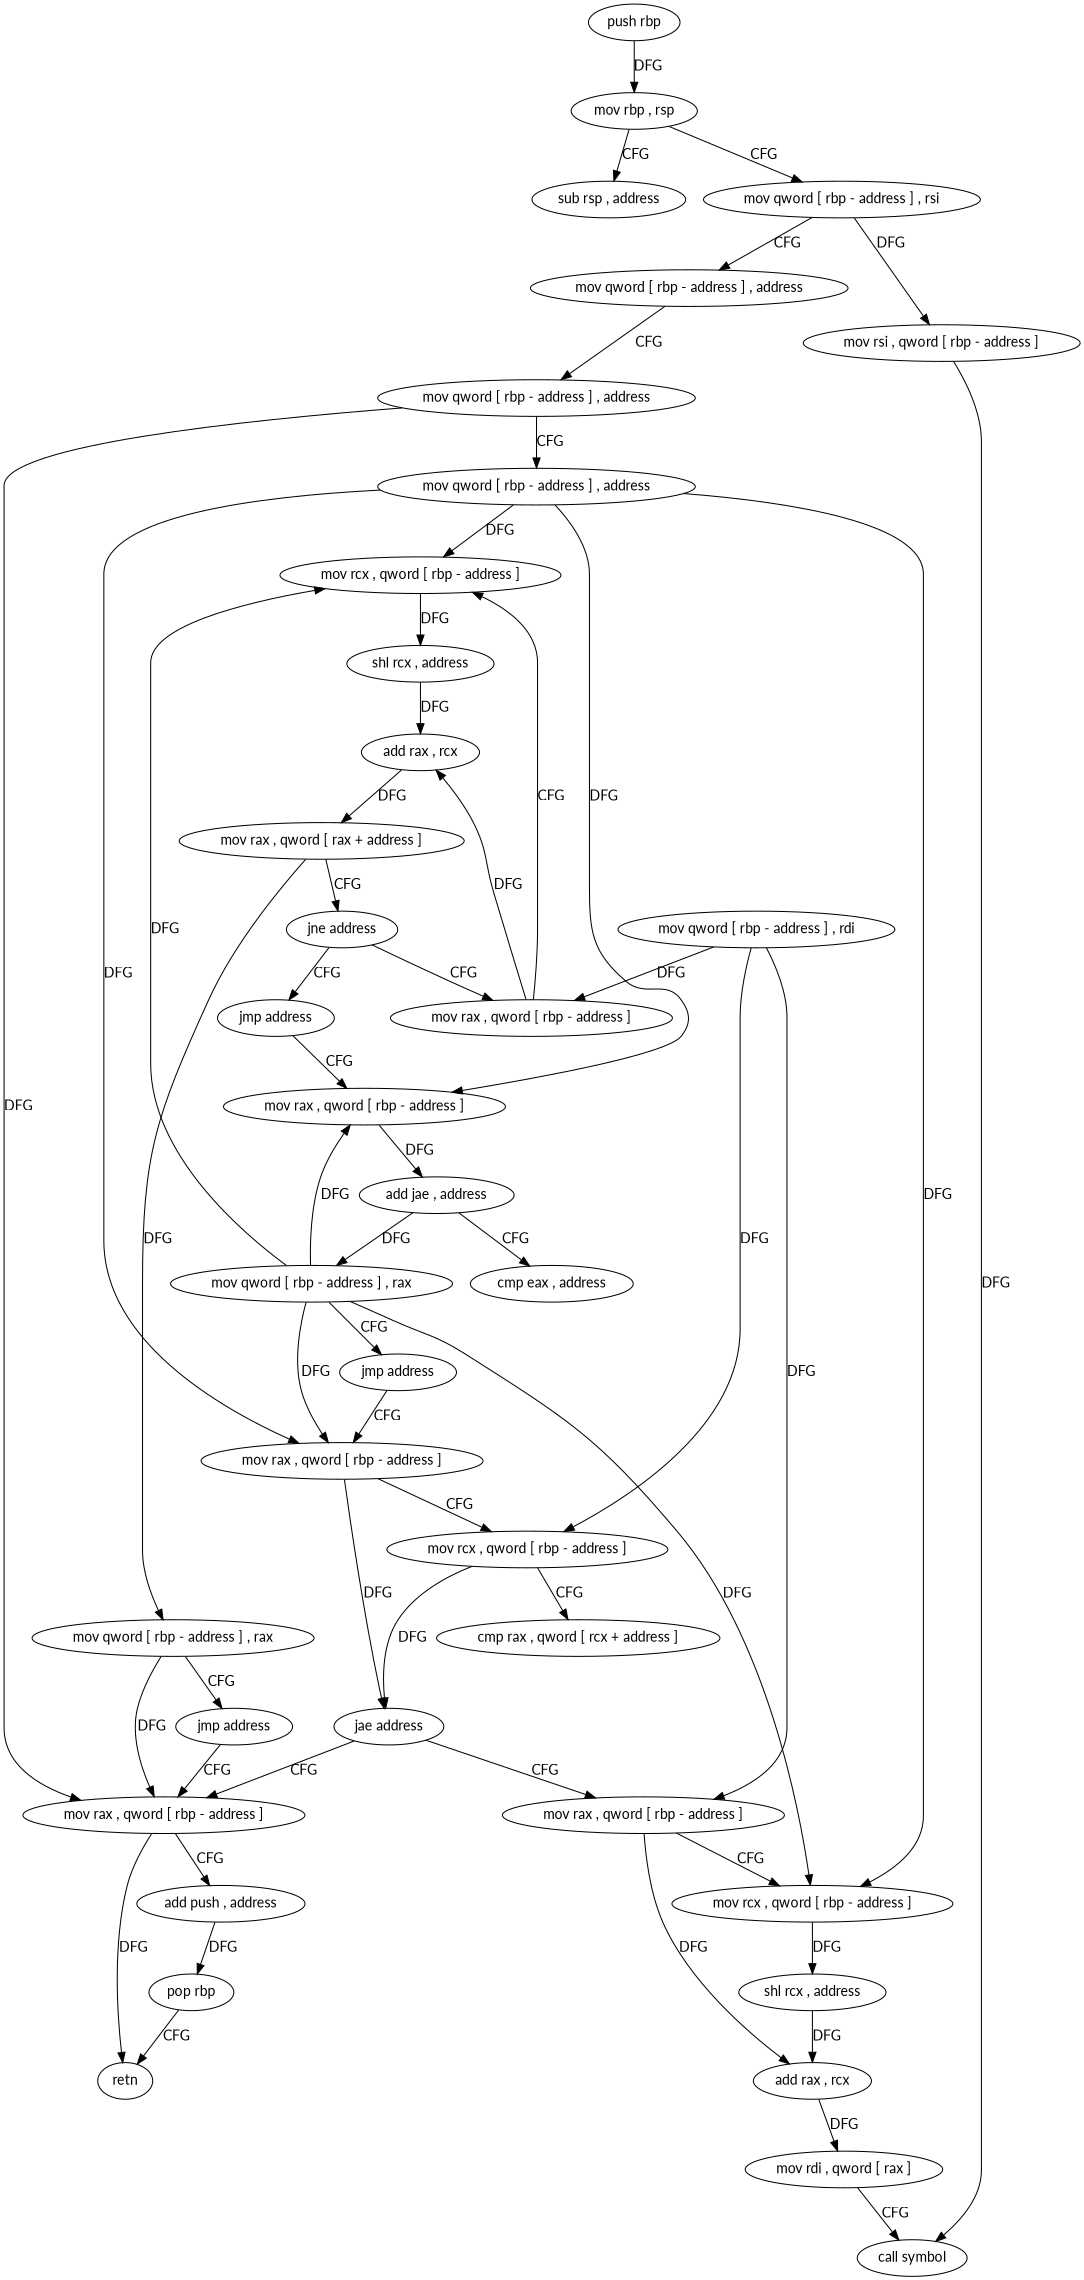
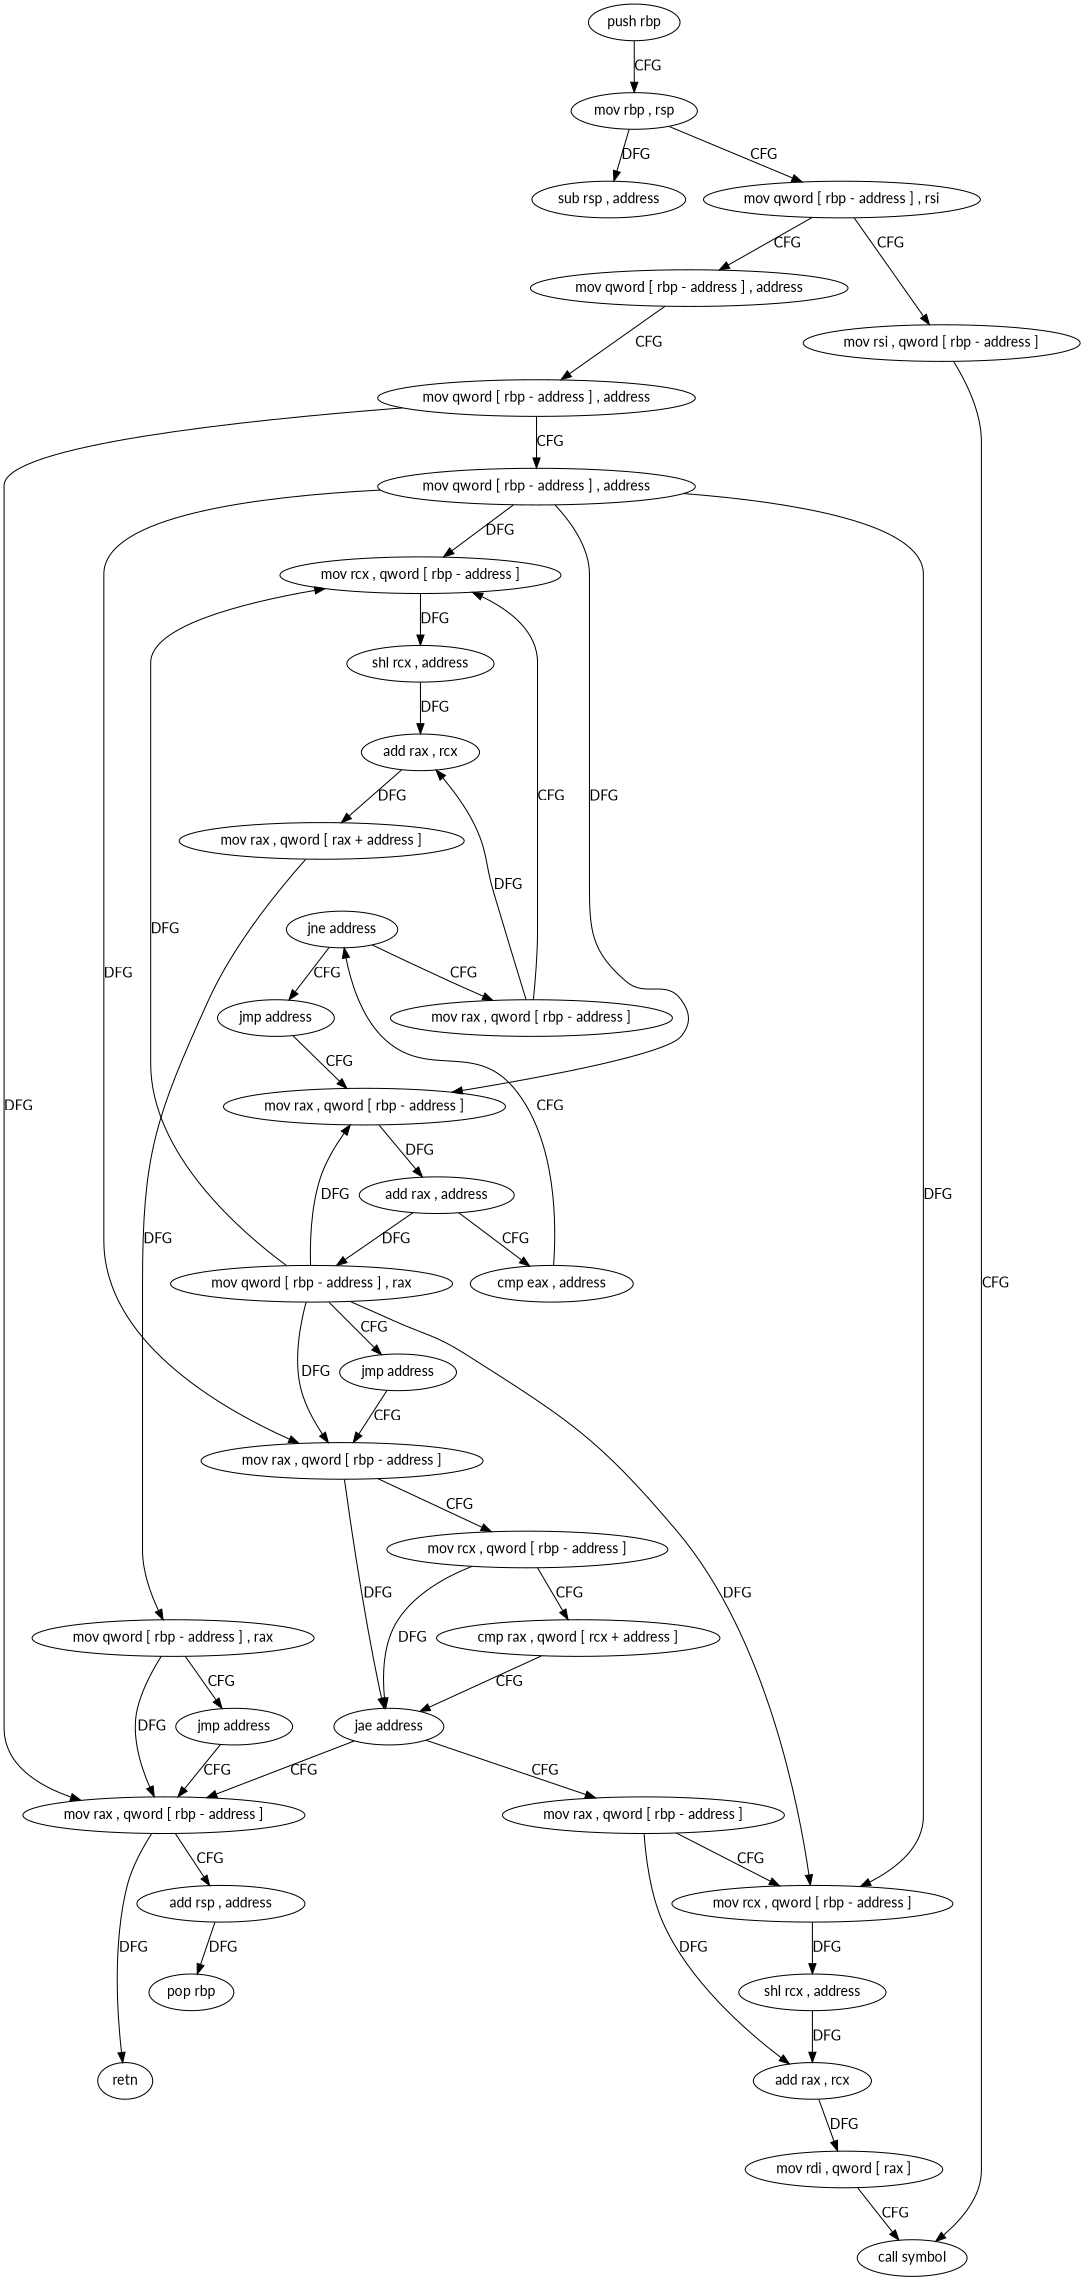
(649, 67) -> (649, 67)
(636, 155) -> (636, 155)
(891, 244) -> (891, 244)
(331, 880) -> (496, 1073)
(756, 929) -> none
(437, 1195) -> (437, 1195)
(996, 1284) -> (996, 1284)
none -> (485, 1682)
(221, 1904) -> (221, 1904)
(161, 2033) -> none
